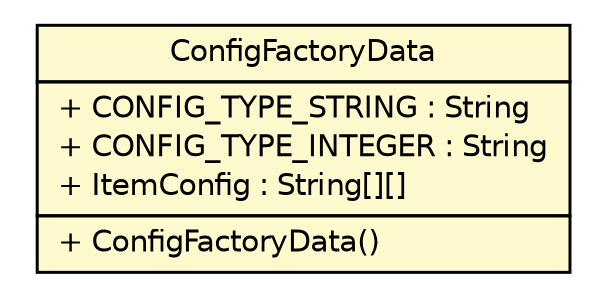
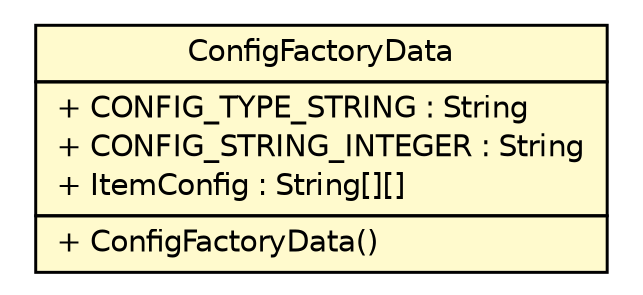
(304, 147) -> (321, 147)
